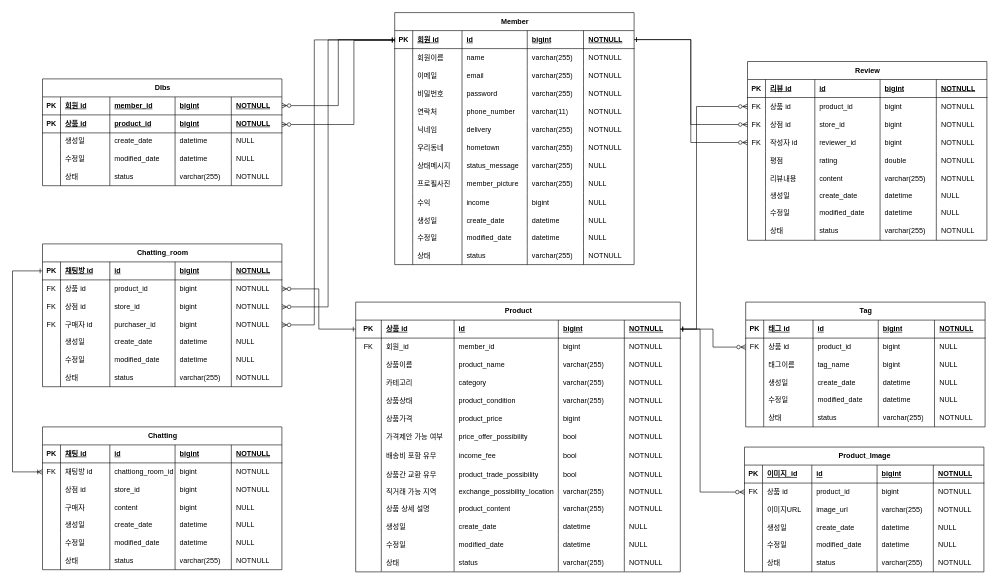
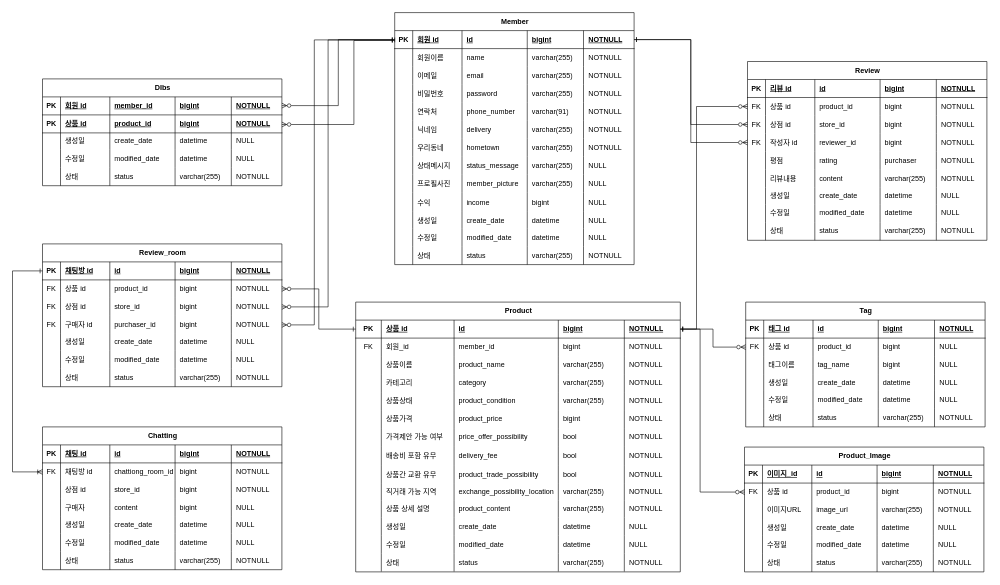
(554, 112) -> (554, 112)
(896, 161) -> (903, 161)
(163, 253) -> (163, 253)
(478, 456) -> (481, 456)
